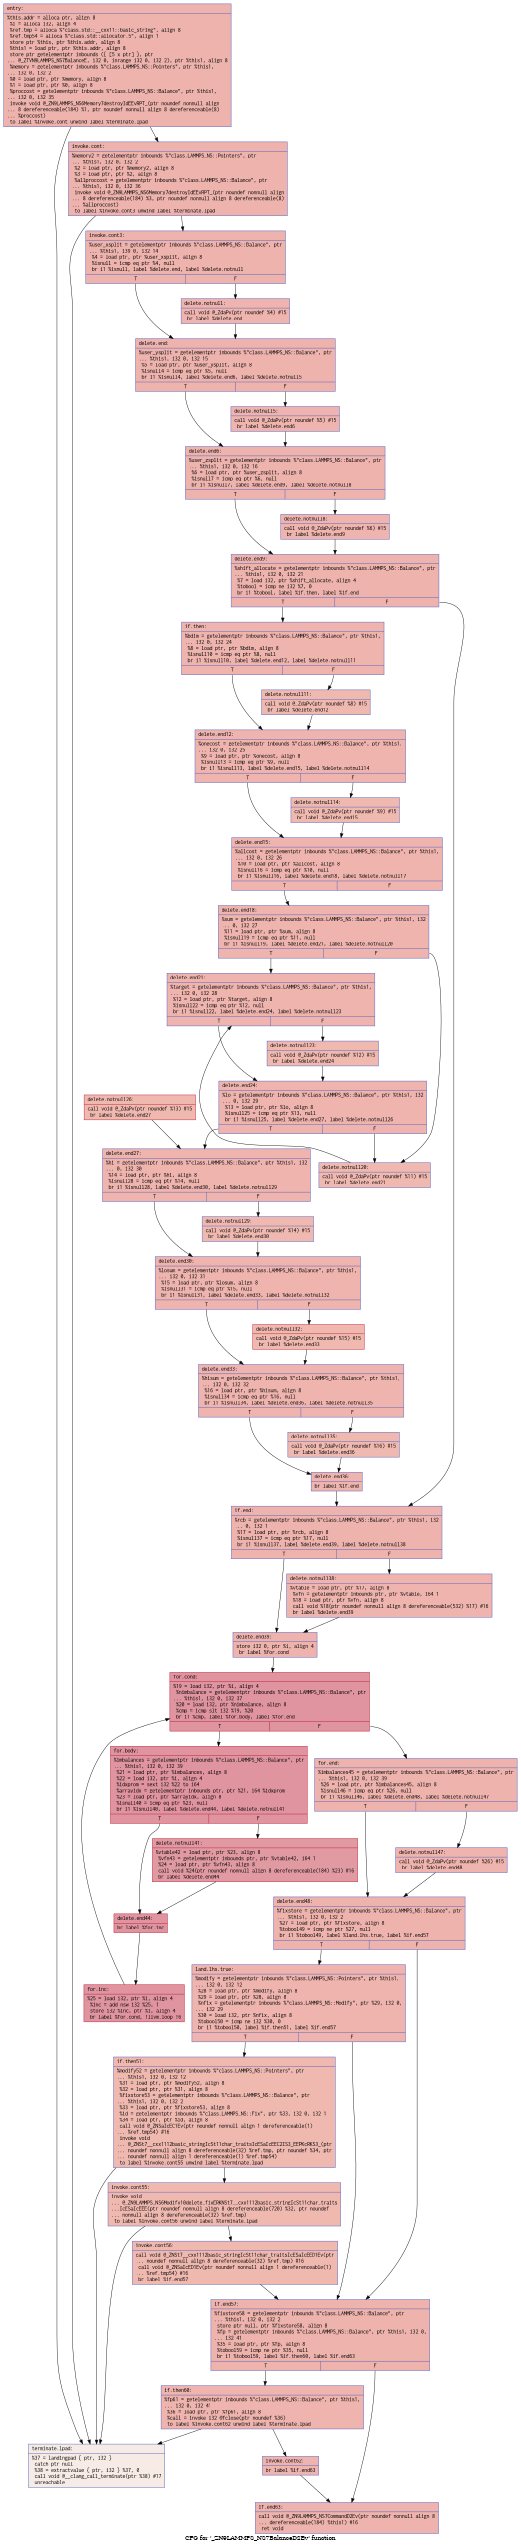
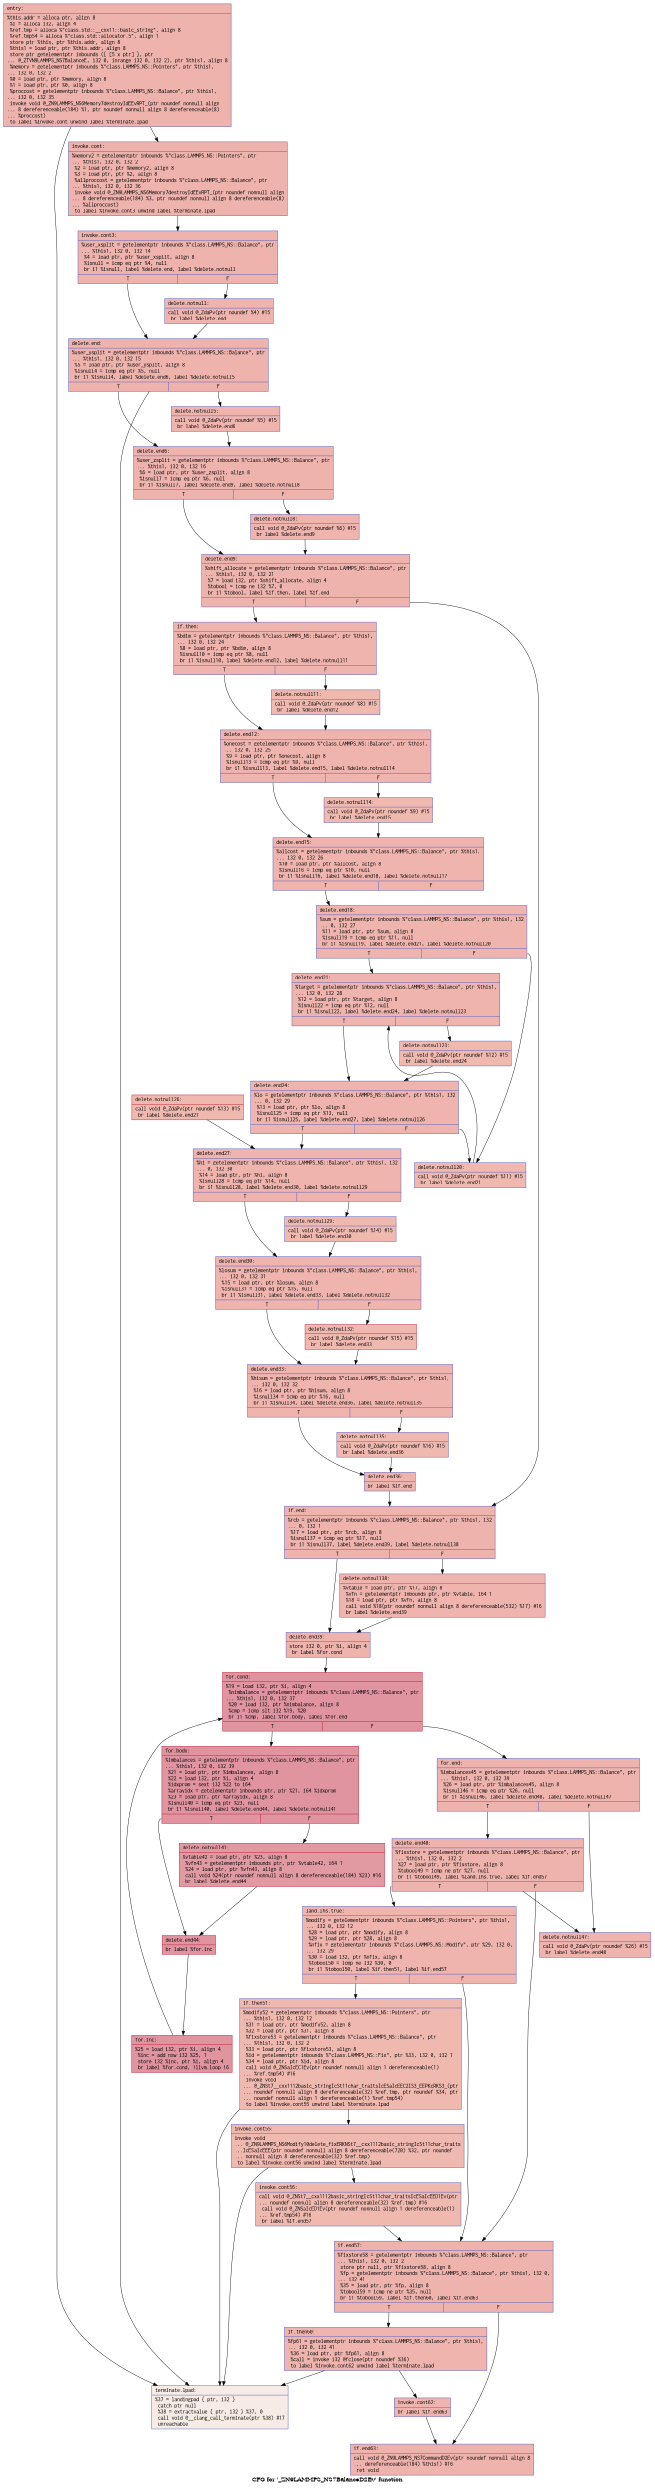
(124, 251) -> (116, 251)
(72, 1325) -> (120, 1396)
(421, 1883) -> (549, 1911)
